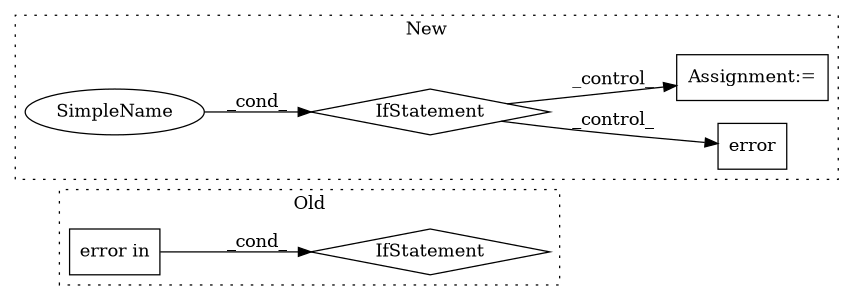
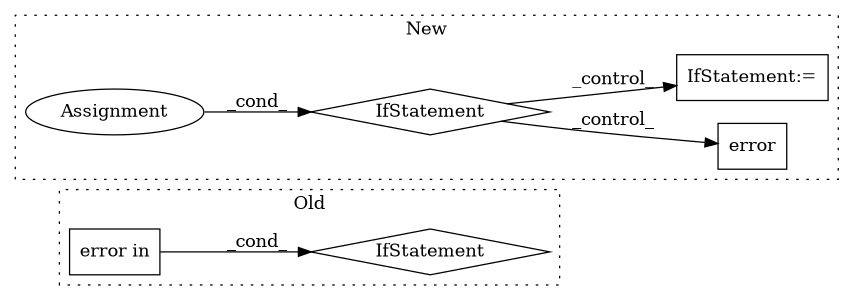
(752, 78) -> (752, 78)
(115, 112) -> (115, 112)
